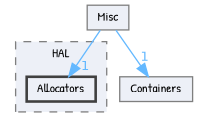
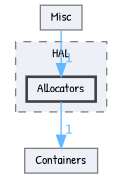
(128, 48) -> (61, 120)
